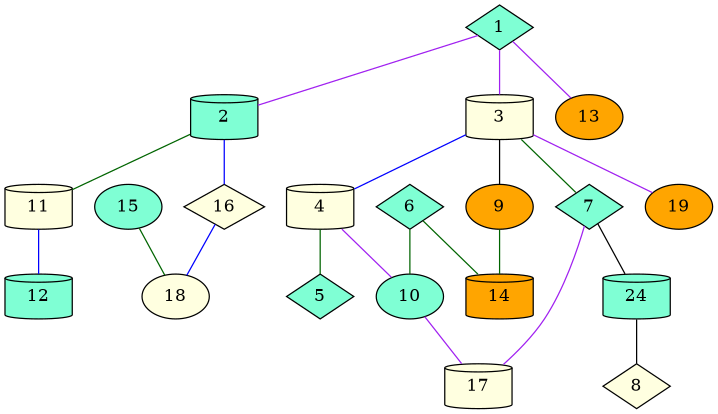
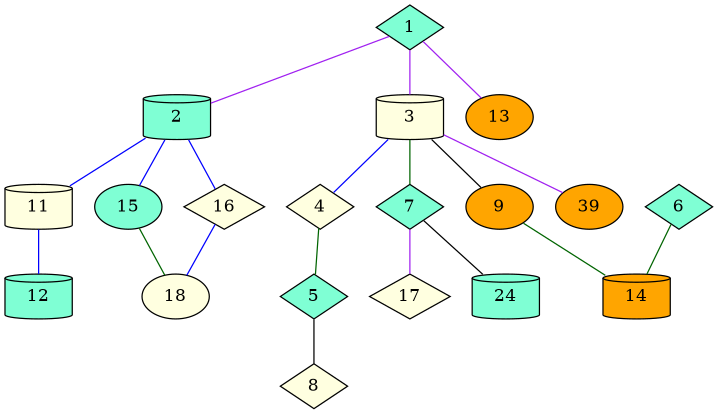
(131, 162) -> (108, 162)
none -> (152, 163)
(320, 207) -> (320, 207)
(679, 207) -> (589, 207)
(410, 297) -> none
(637, 341) -> (314, 341)
(478, 386) -> (410, 297)
